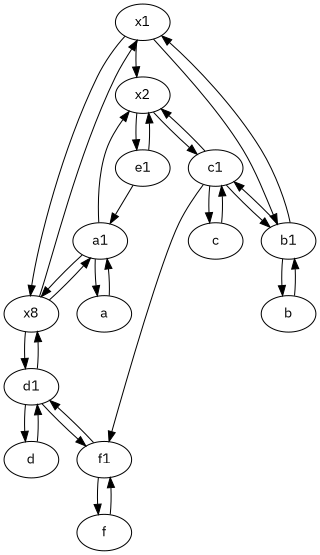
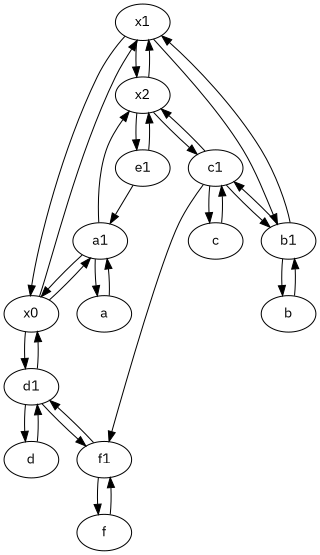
none -> (150, 64)
(31, 314) -> (31, 314)
